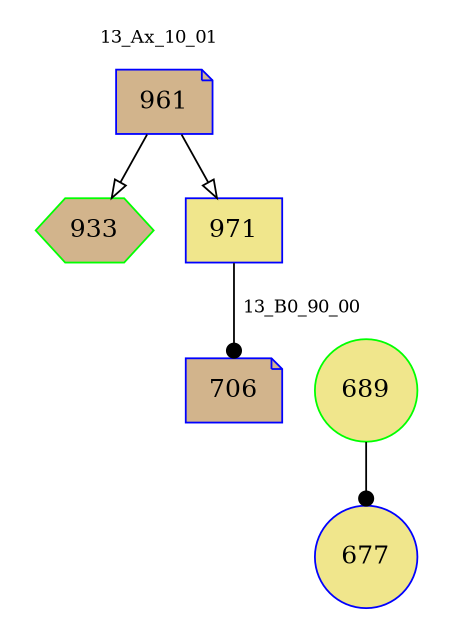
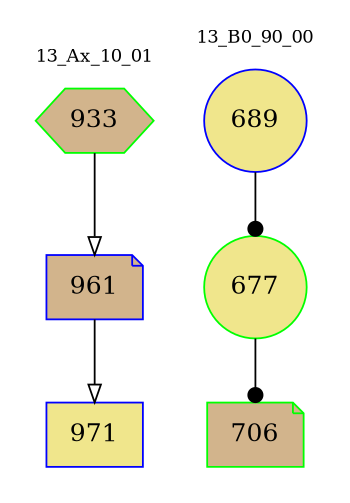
(134, 158) -> (95, 195)
(234, 303) -> (255, 363)
(234, 390) -> (255, 435)
(366, 390) -> (255, 121)
(366, 557) -> (255, 287)
